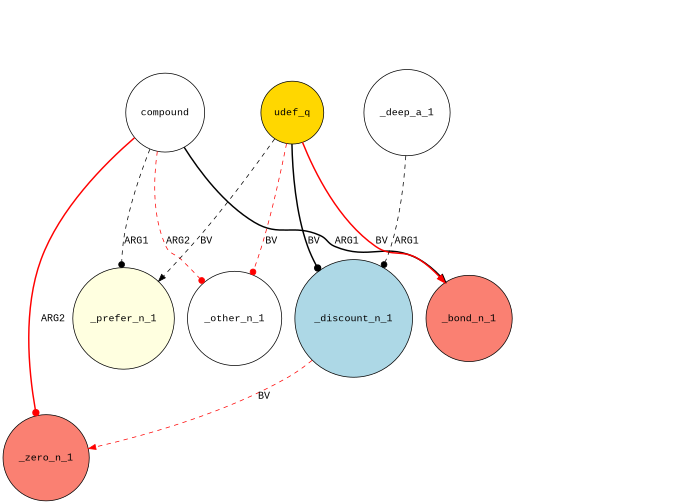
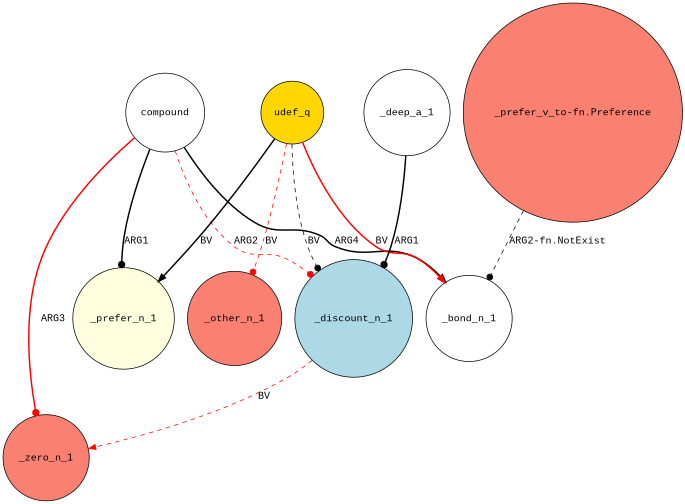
none -> (573, 113)
(131, 204) -> (131, 204)
(298, 206) -> (298, 206)
(222, 209) -> (222, 209)
(400, 210) -> (400, 210)
(158, 223) -> (222, 235)
(347, 241) -> (347, 241)
(53, 318) -> (53, 318)
(235, 318) -> (235, 318)
(469, 318) -> (469, 318)
